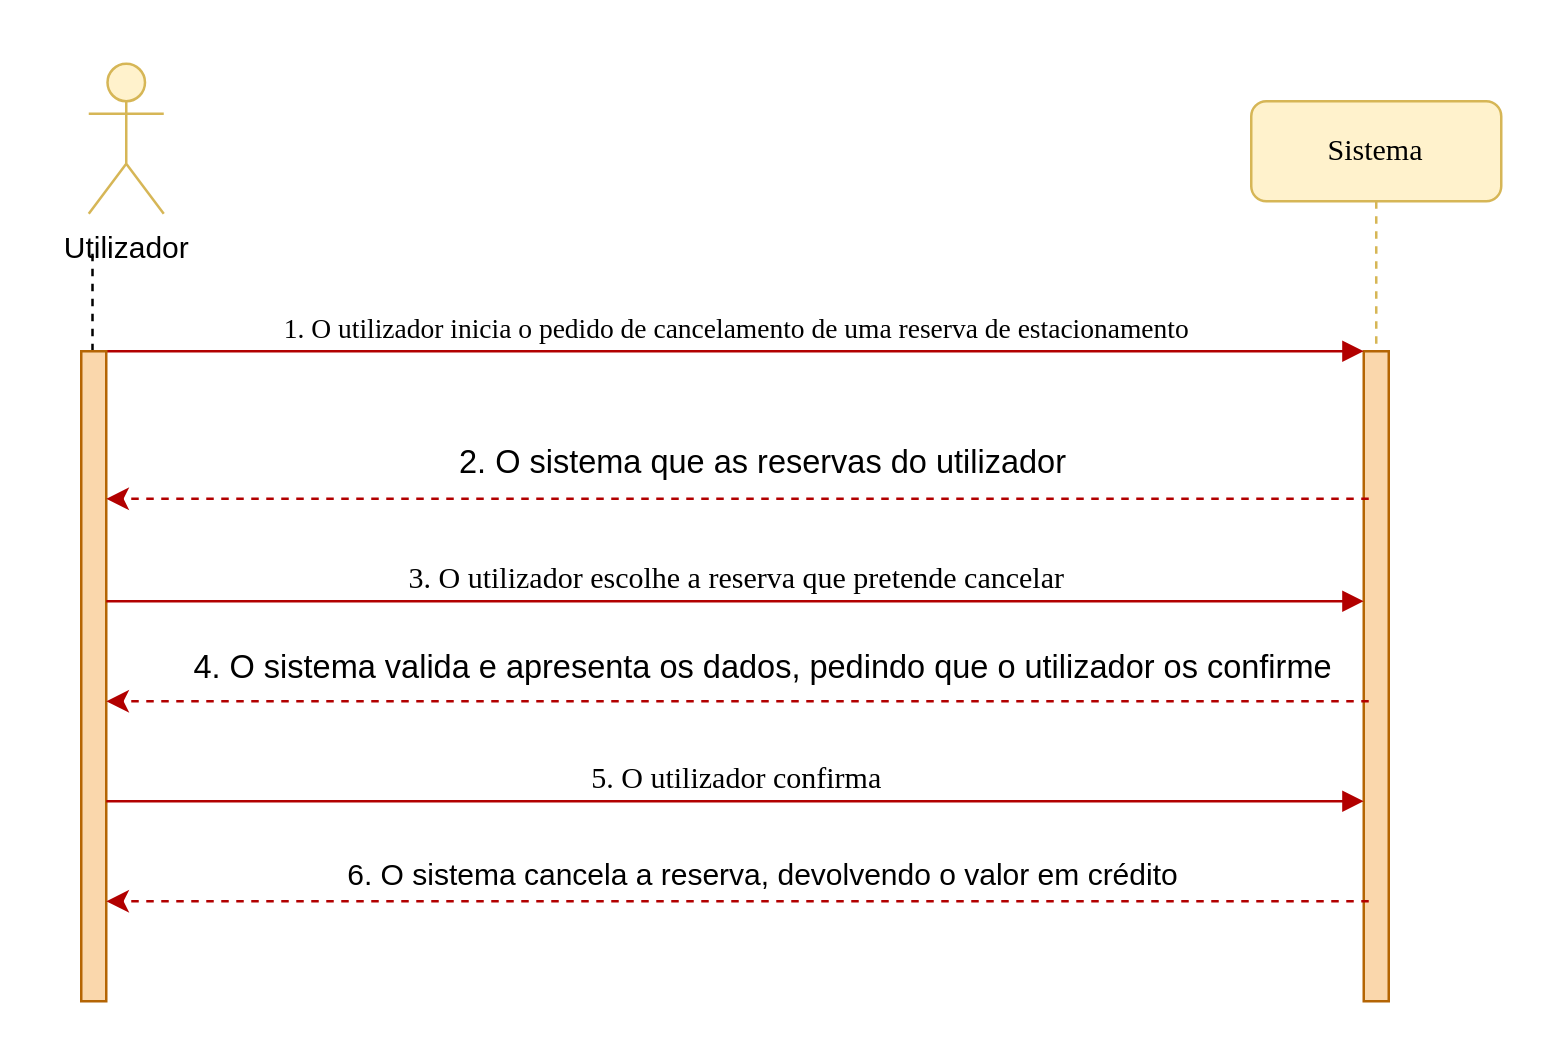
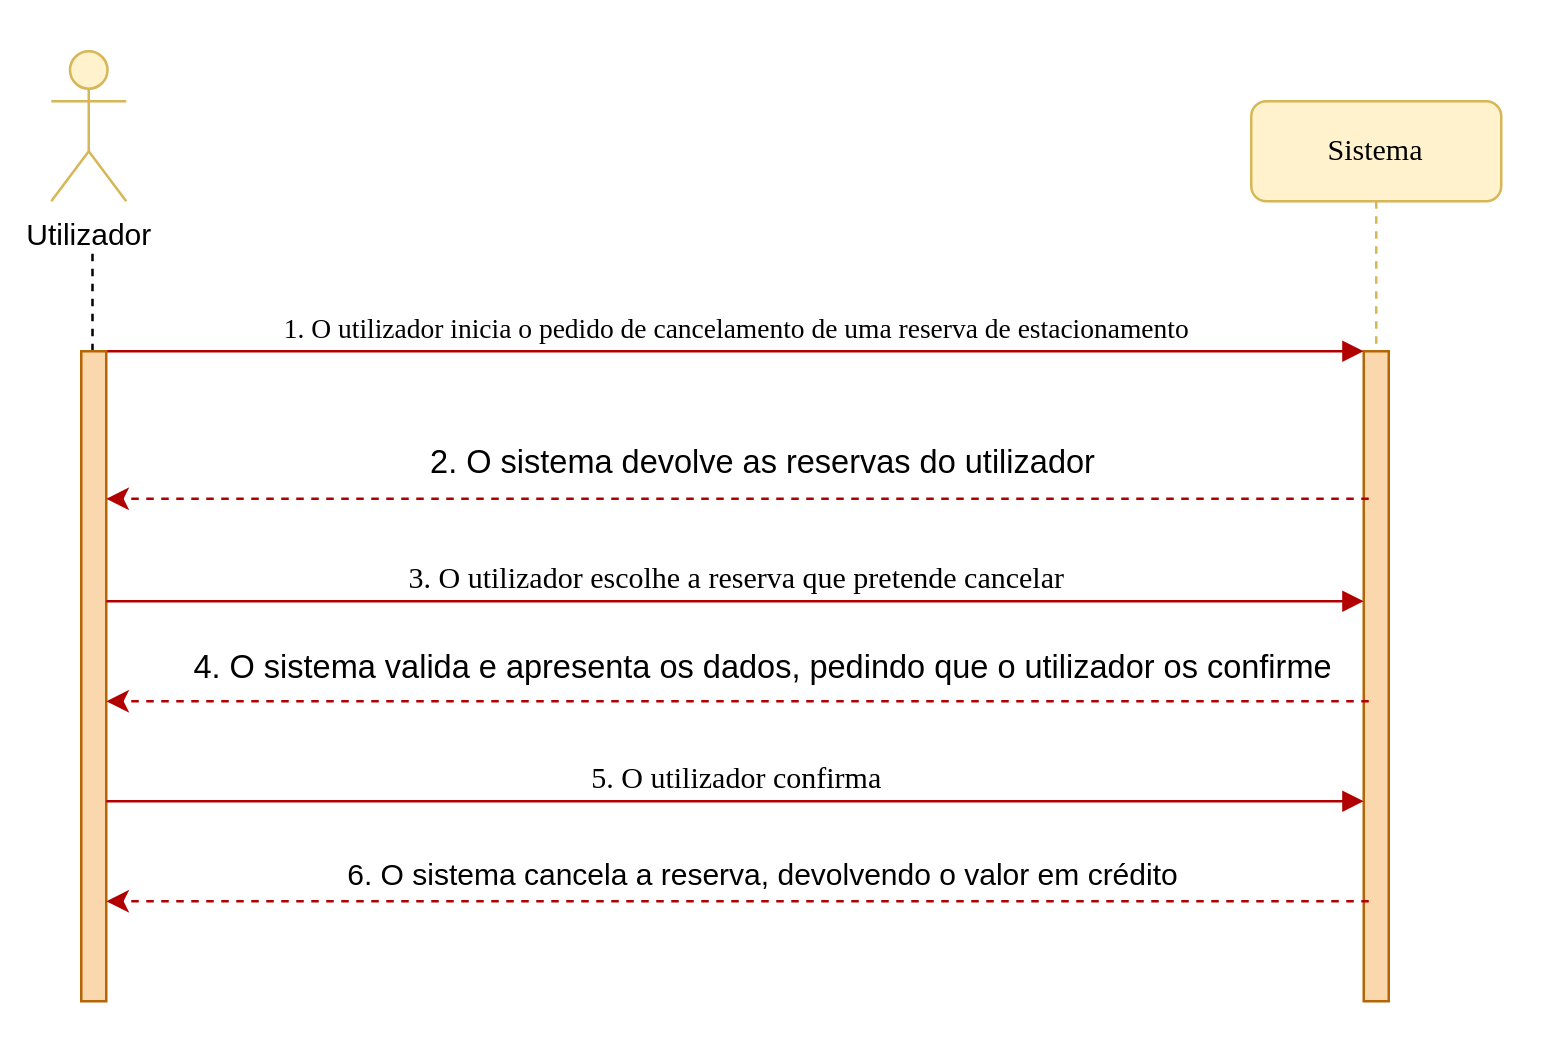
(126, 139) -> (89, 126)
(764, 461) -> (764, 461)
